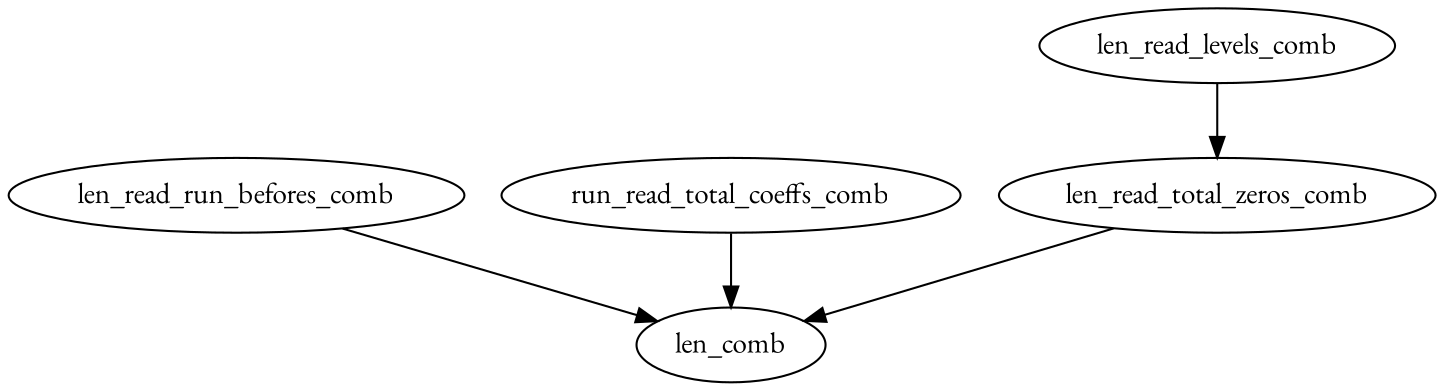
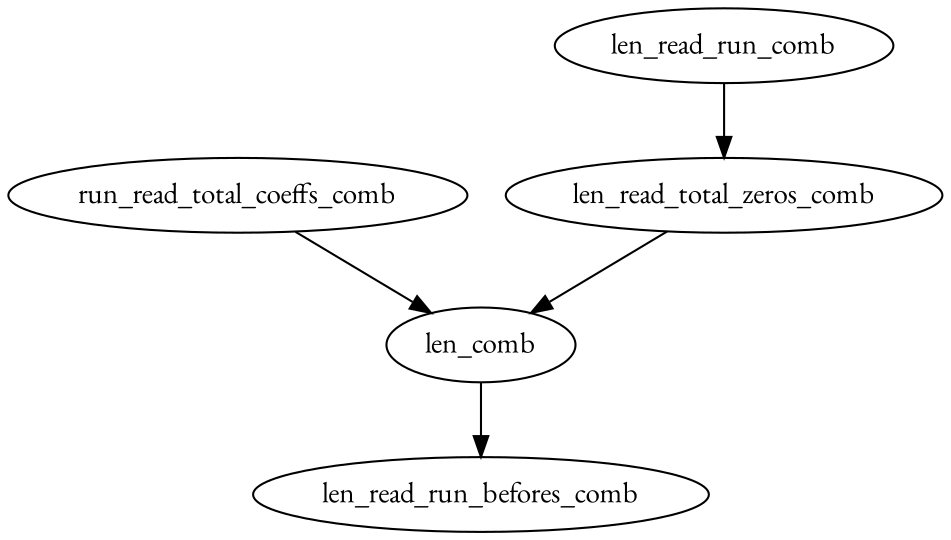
(1217, 46) -> (724, 46)
(490, 272) -> (481, 410)
